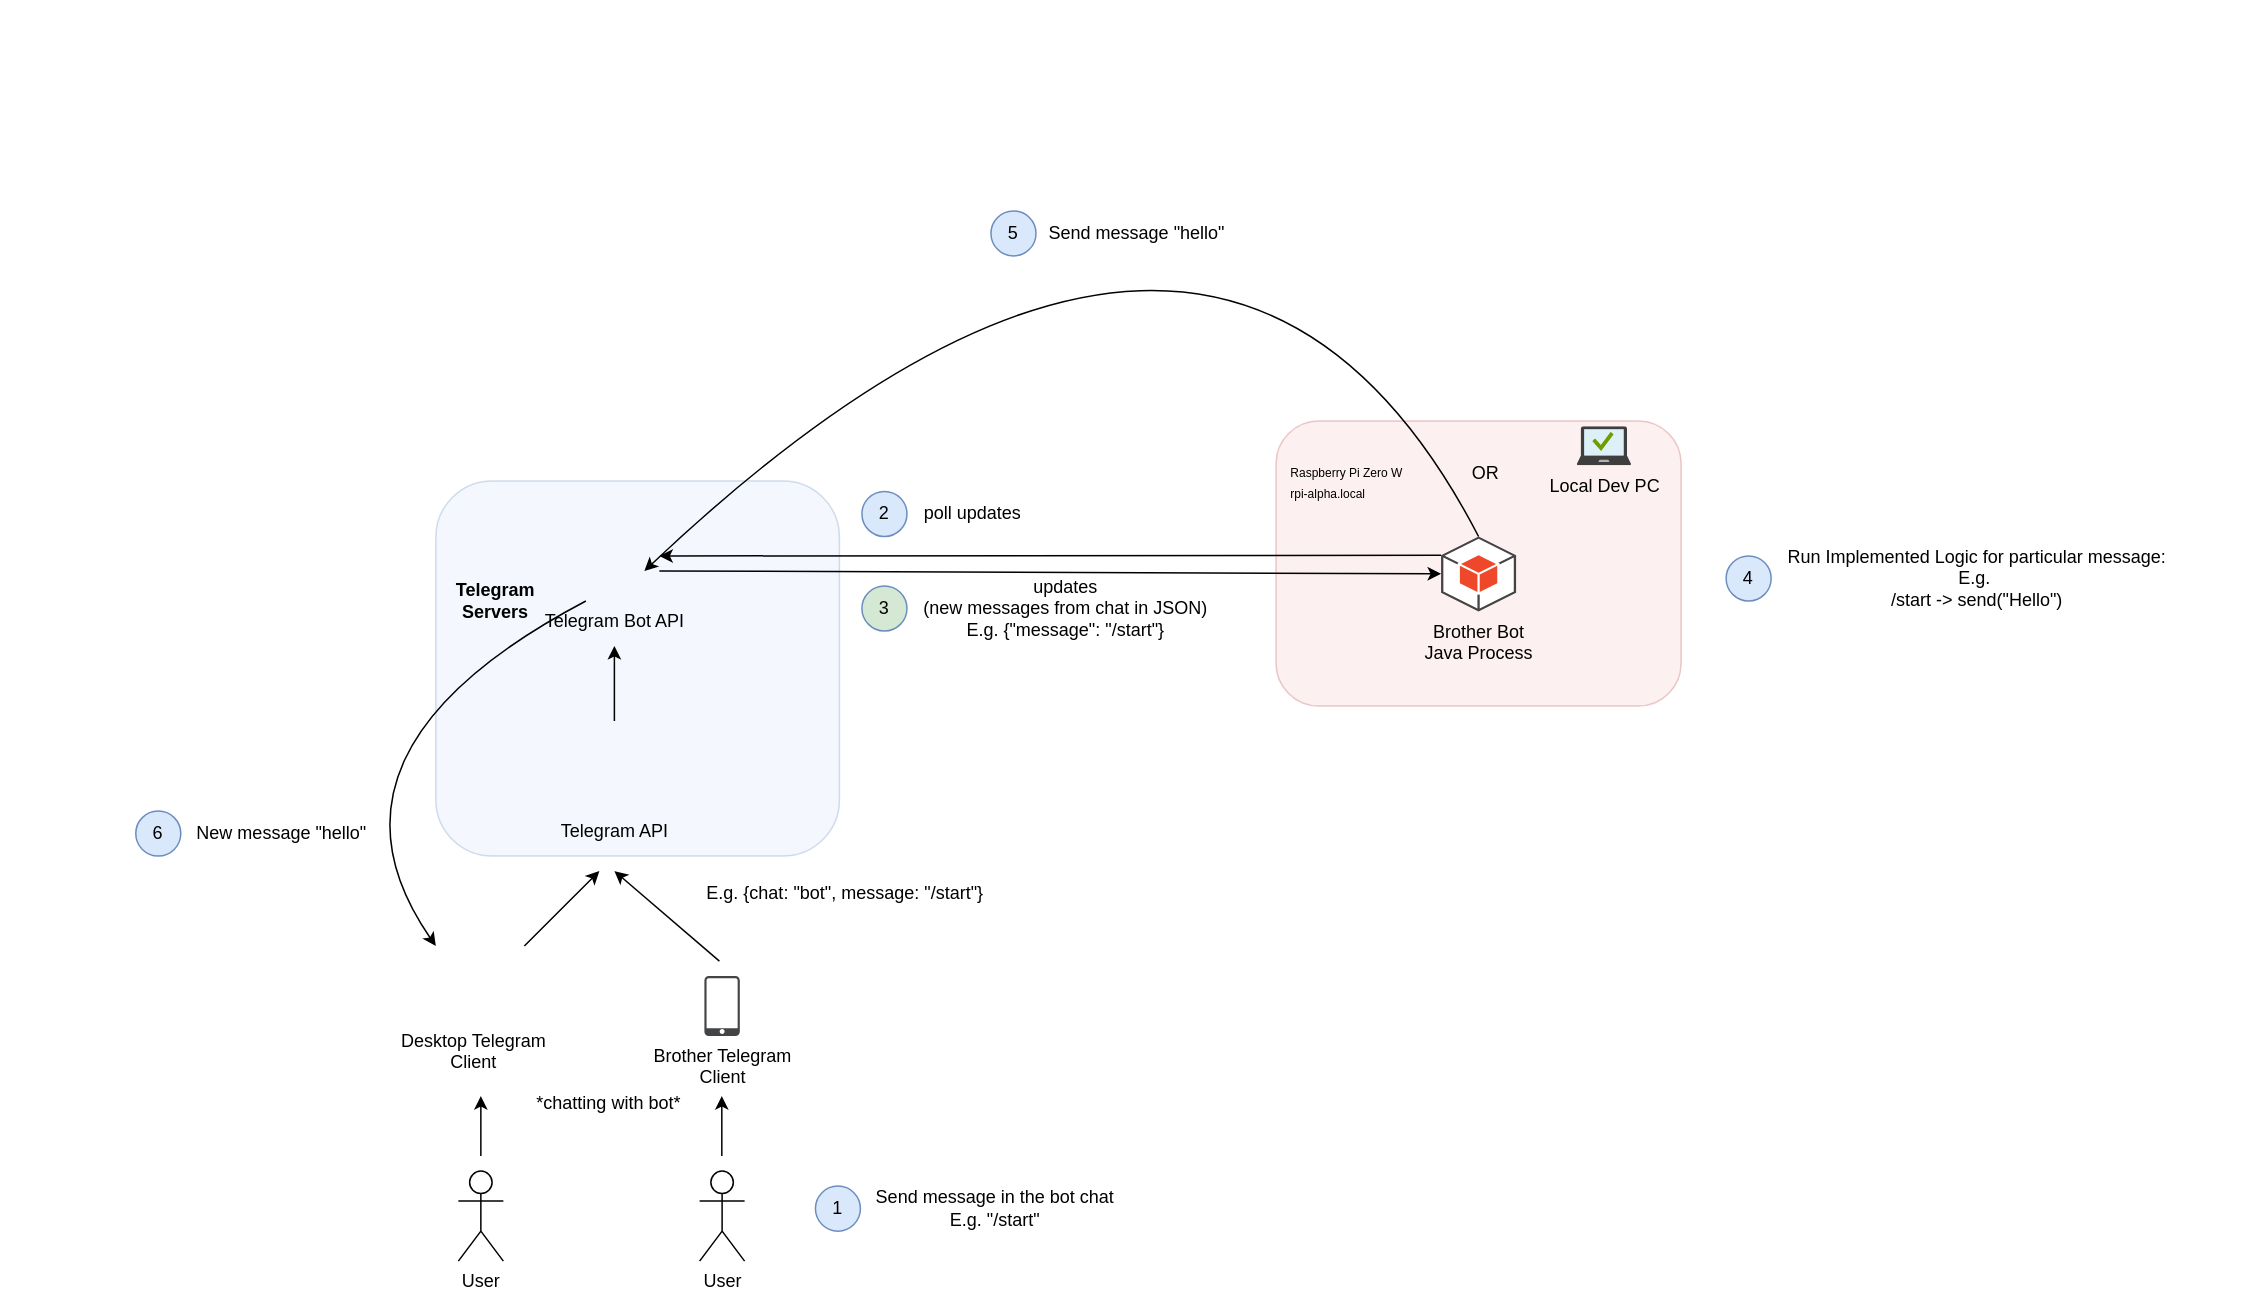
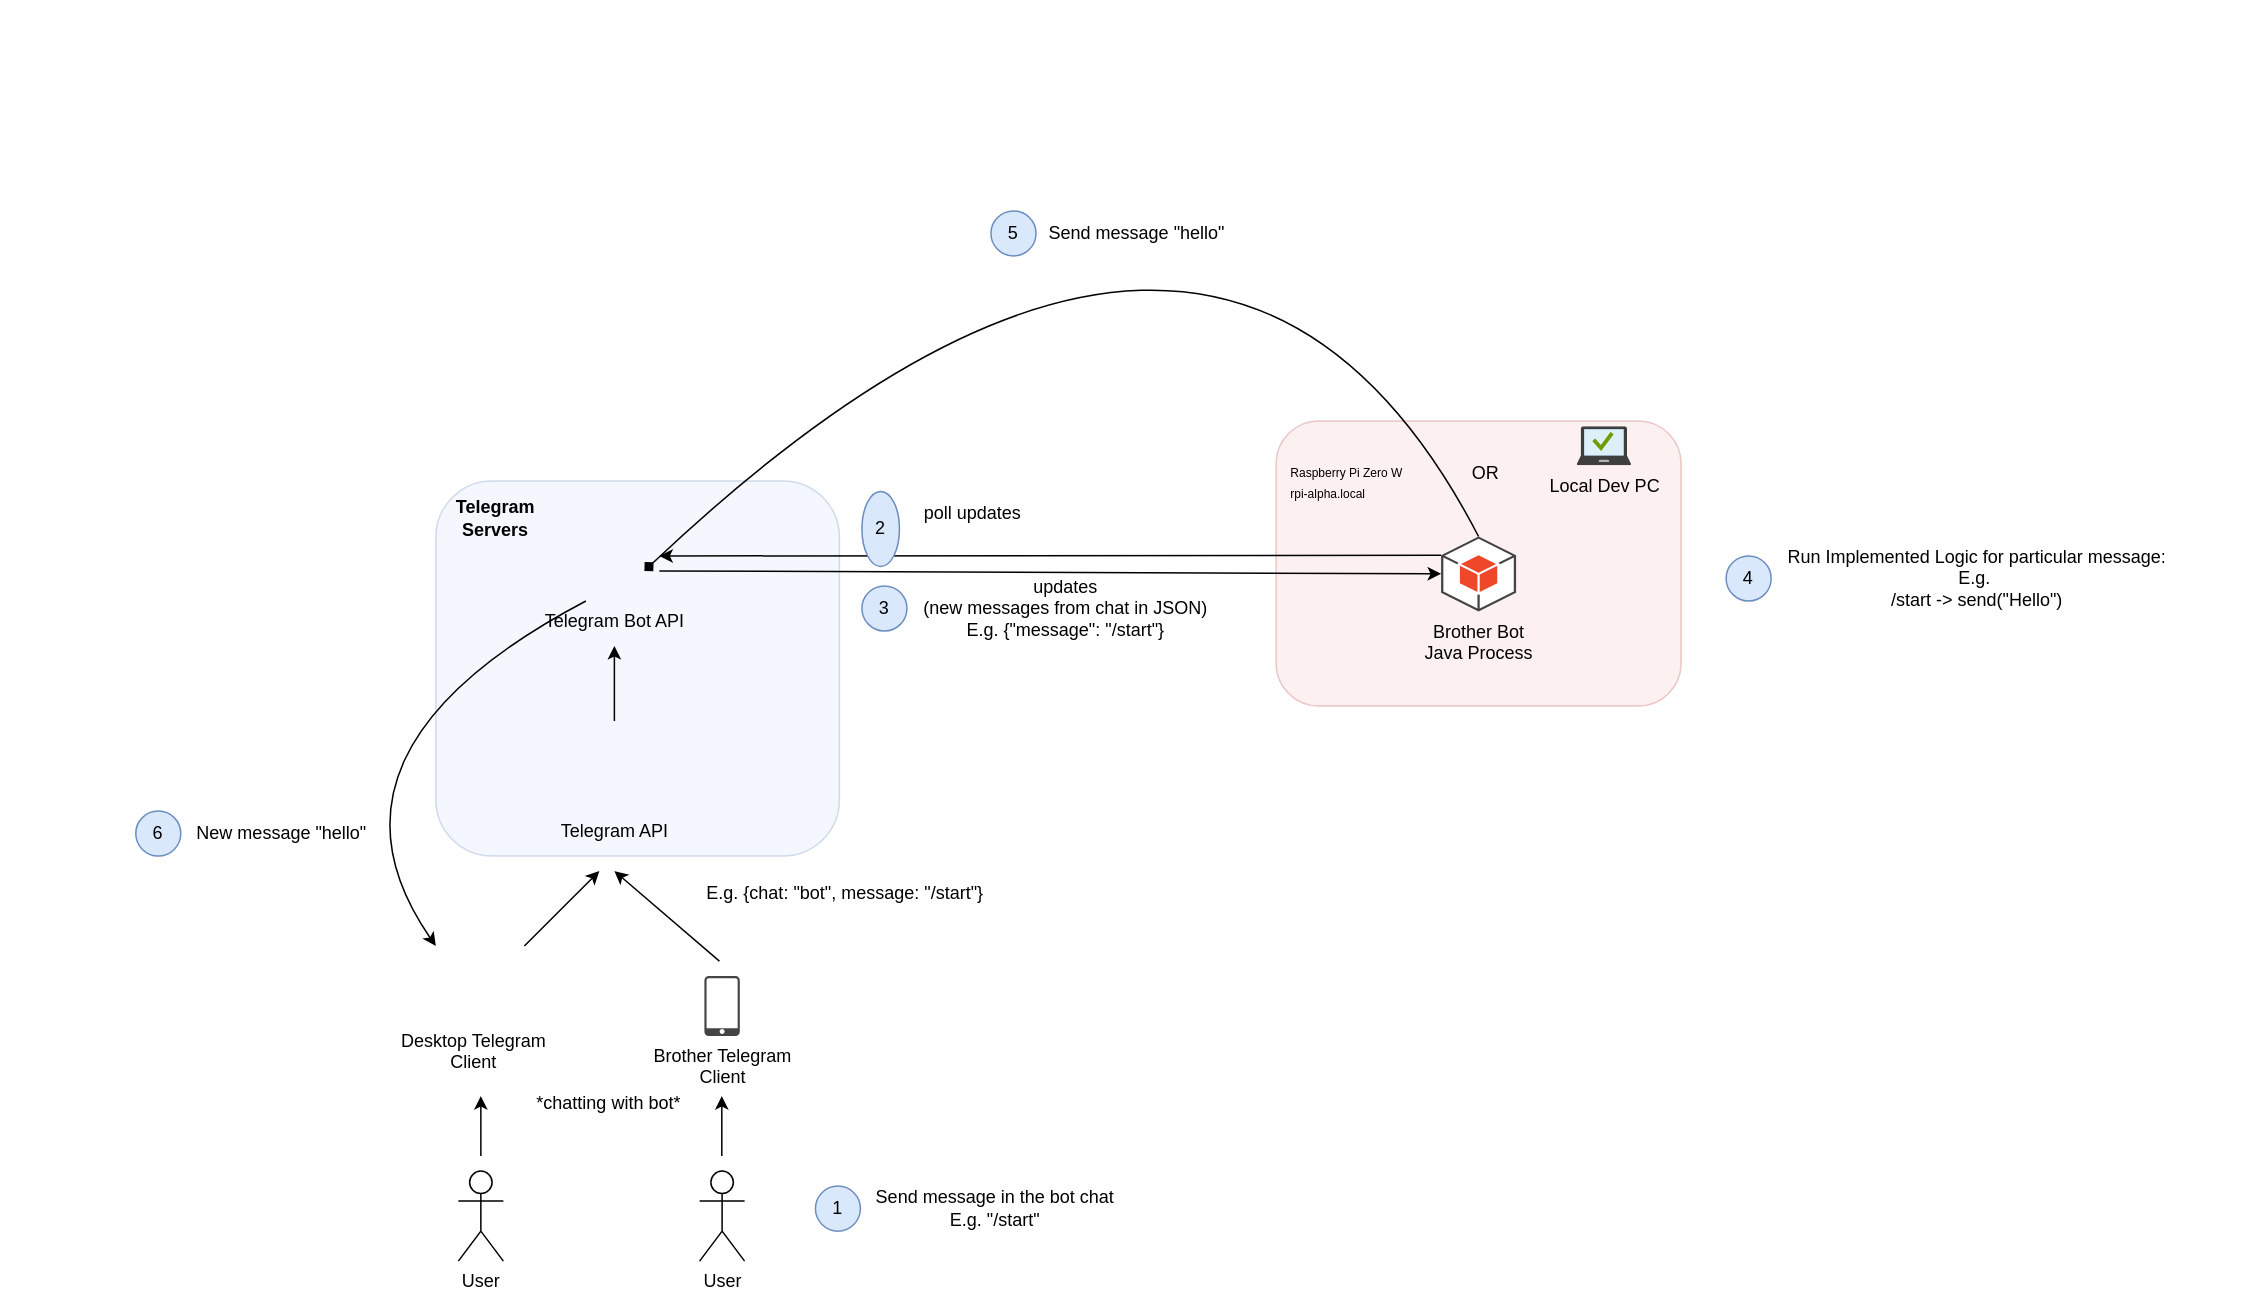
(884, 514) -> (881, 529)
(652, 564) -> (653, 563)
(496, 601) -> (496, 518)
(884, 608) -> (884, 608)
